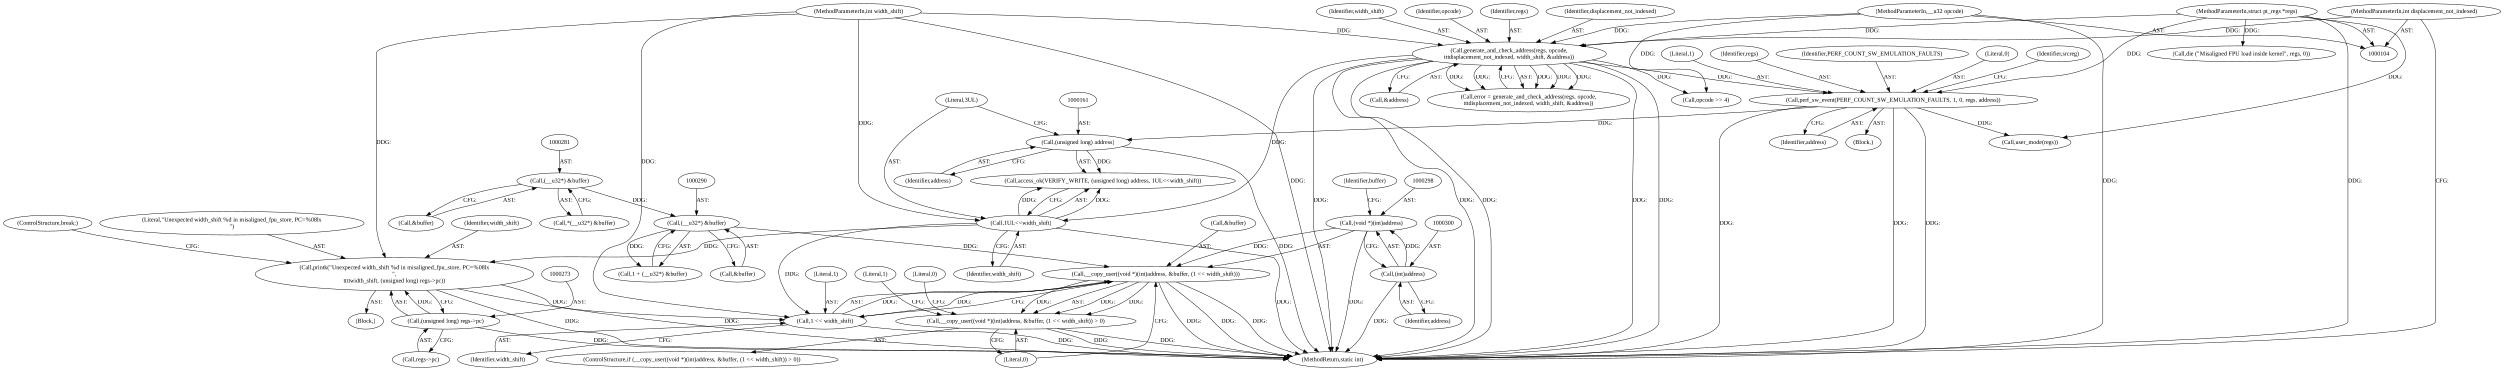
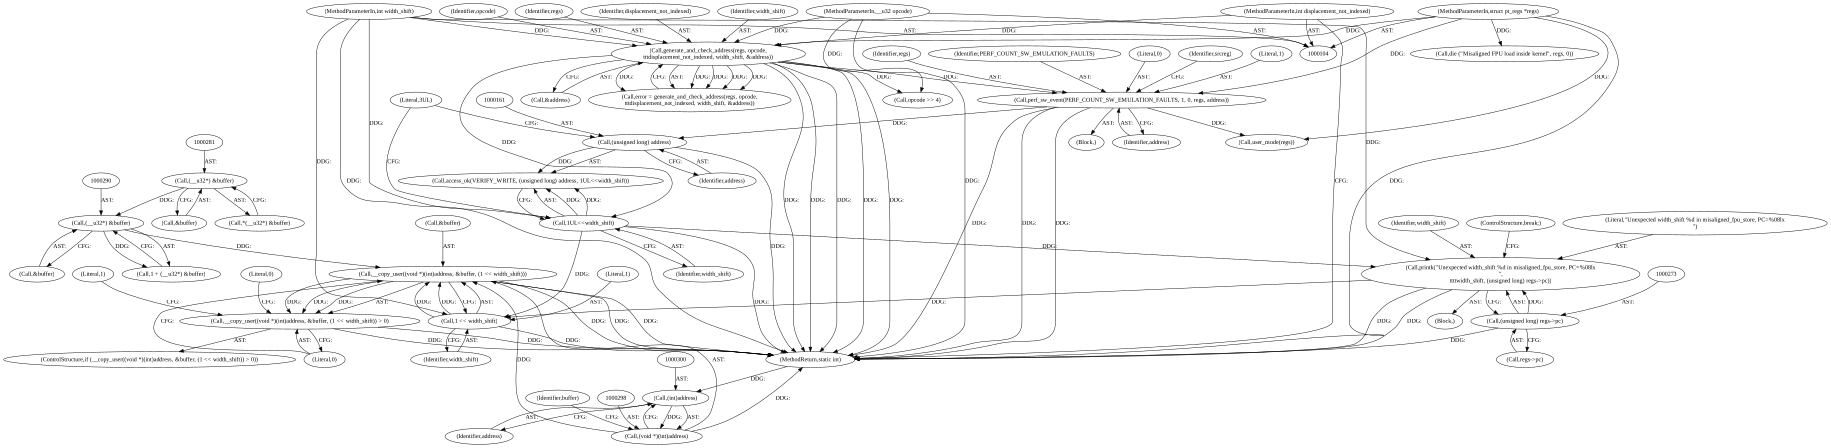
none -> (881, 33)
(896, 162) -> (395, 162)
(1372, 315) -> (744, 378)
